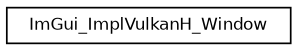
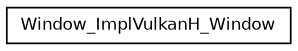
(149, 26) -> (149, 26)
